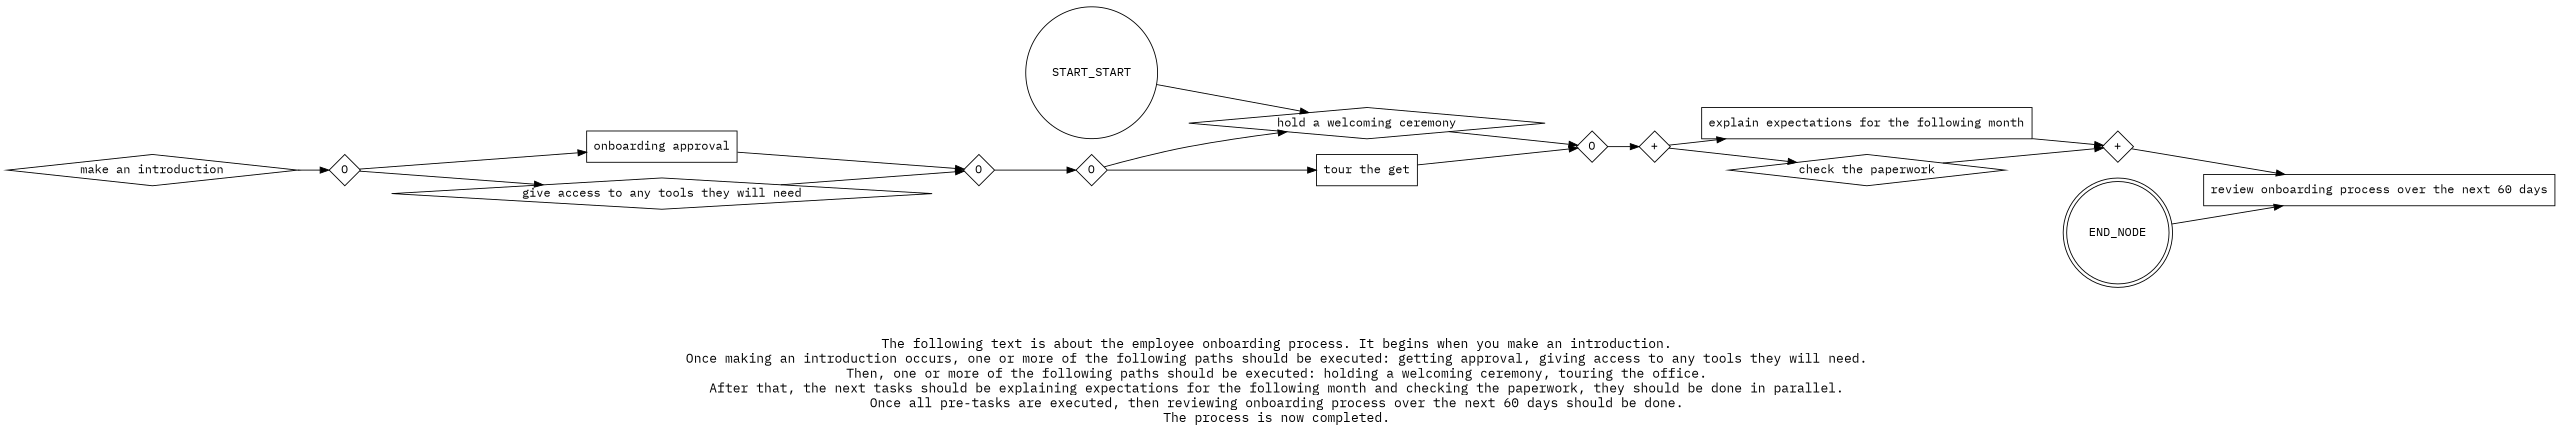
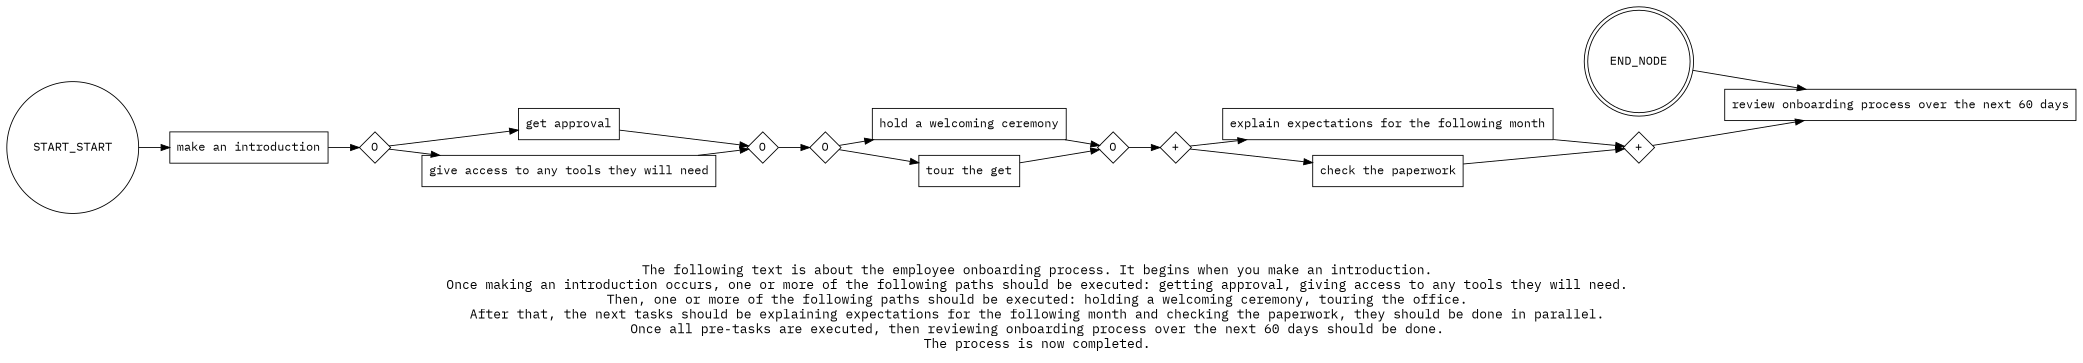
(1228, 98) -> (150, 148)
(1367, 123) -> (969, 124)
(662, 147) -> (569, 124)
(152, 170) -> (249, 148)
(1867, 170) -> (1388, 171)
(662, 194) -> (569, 171)
